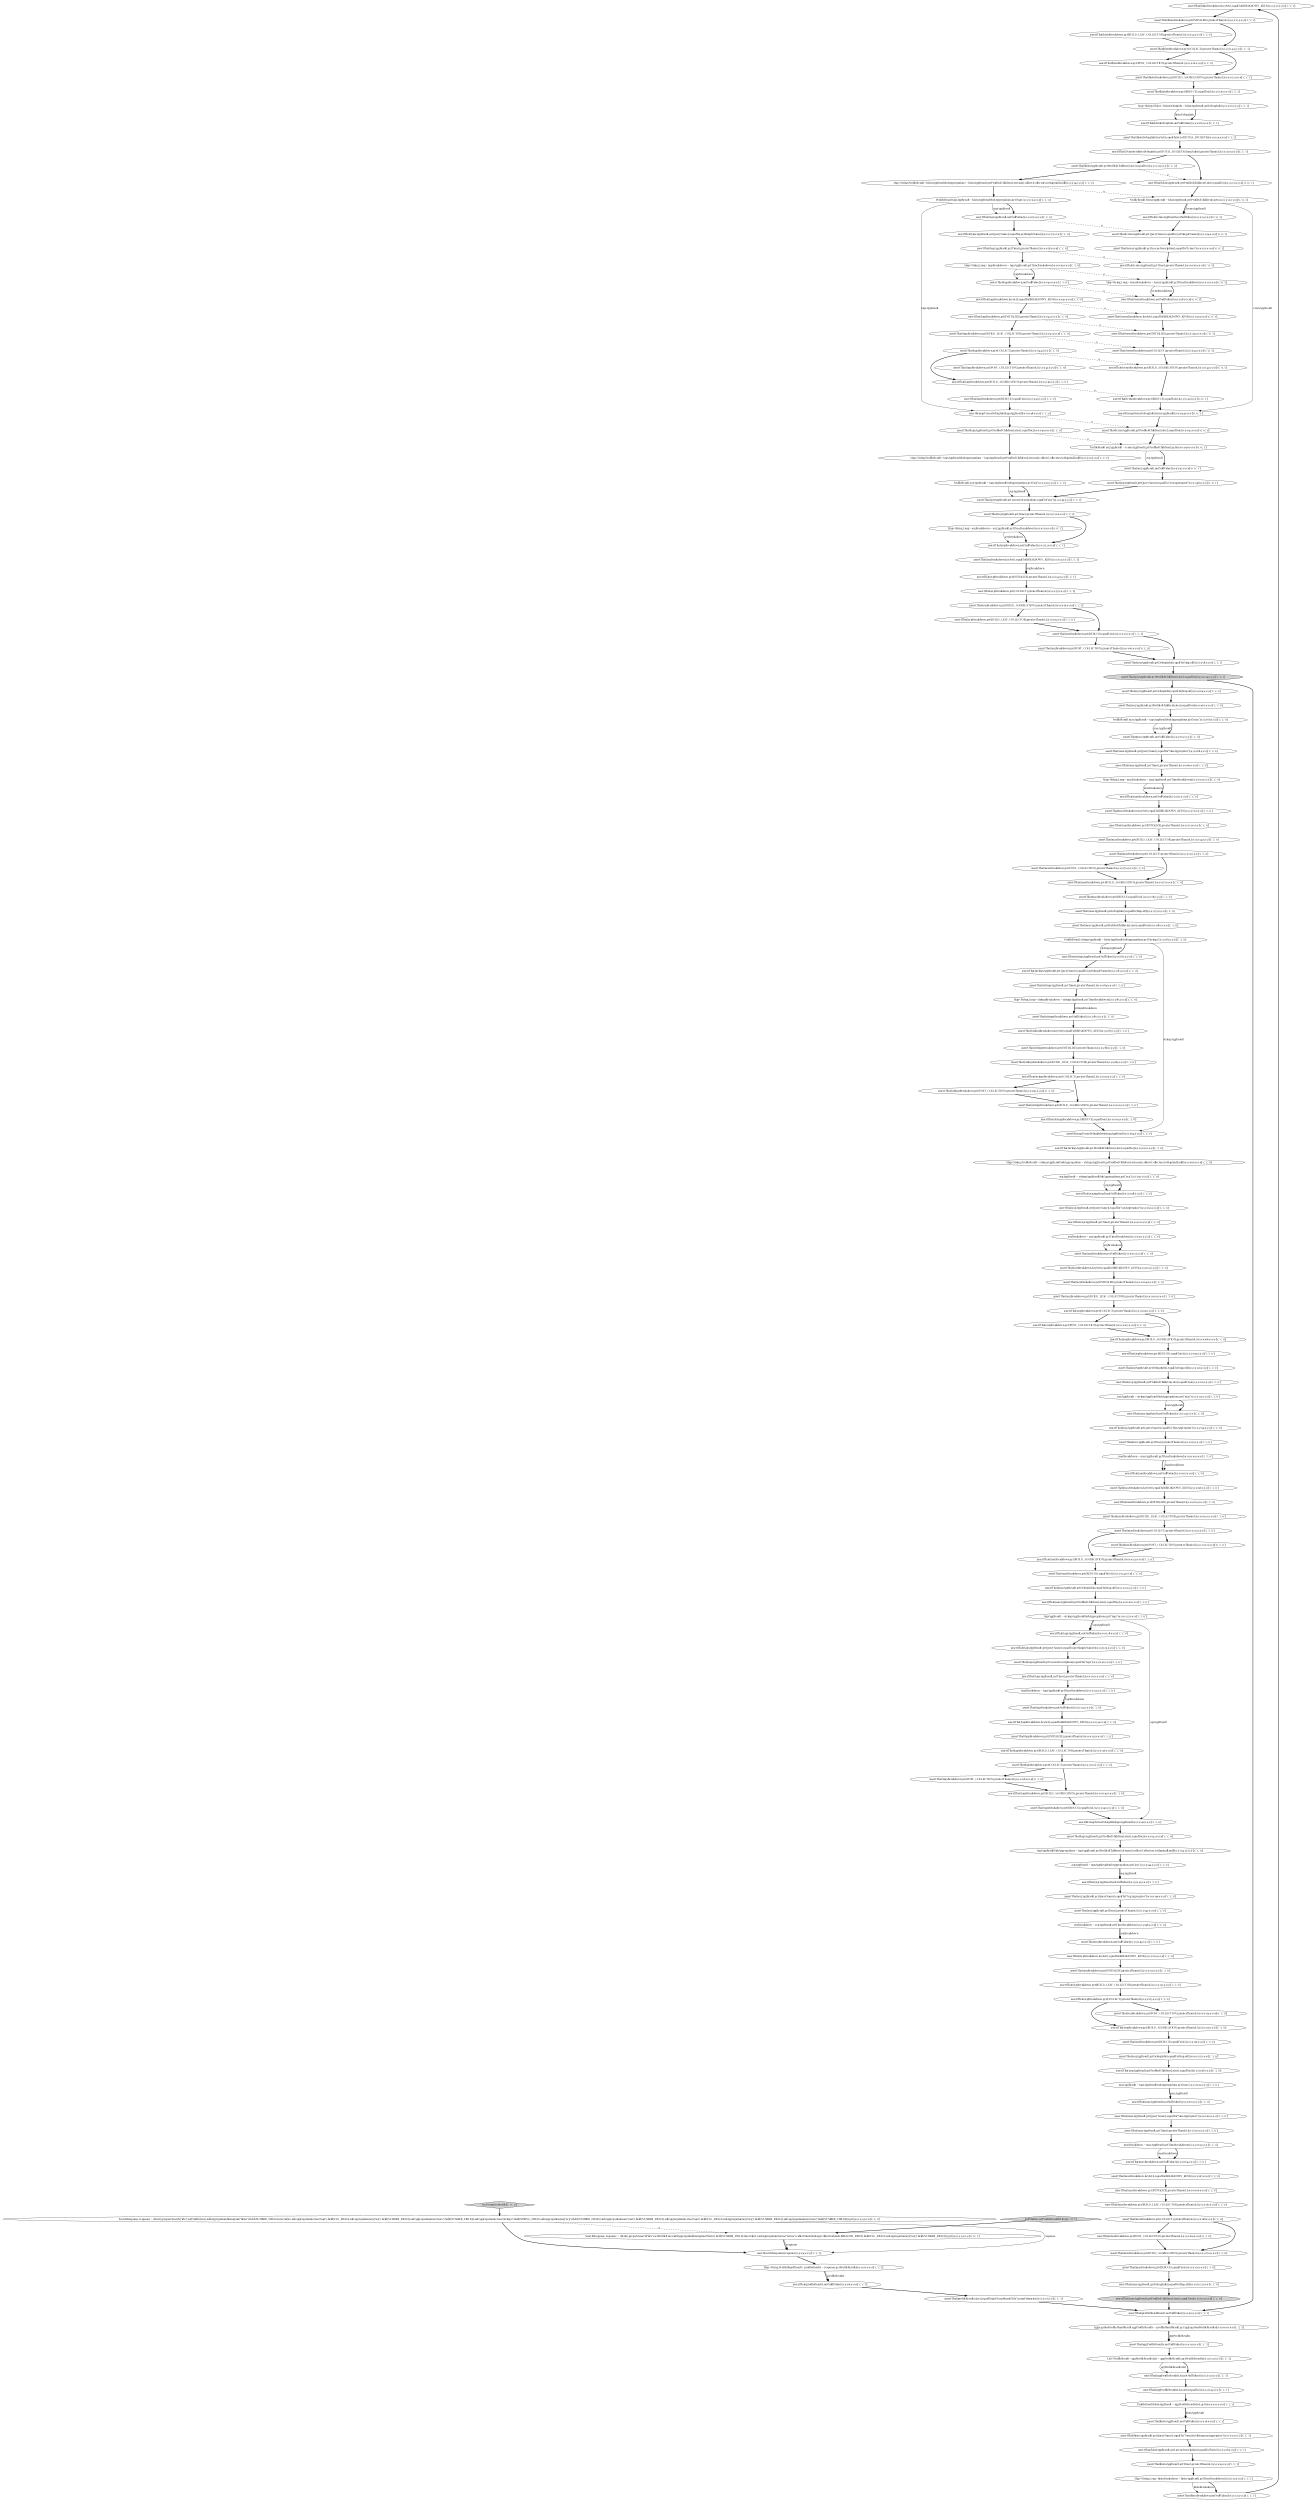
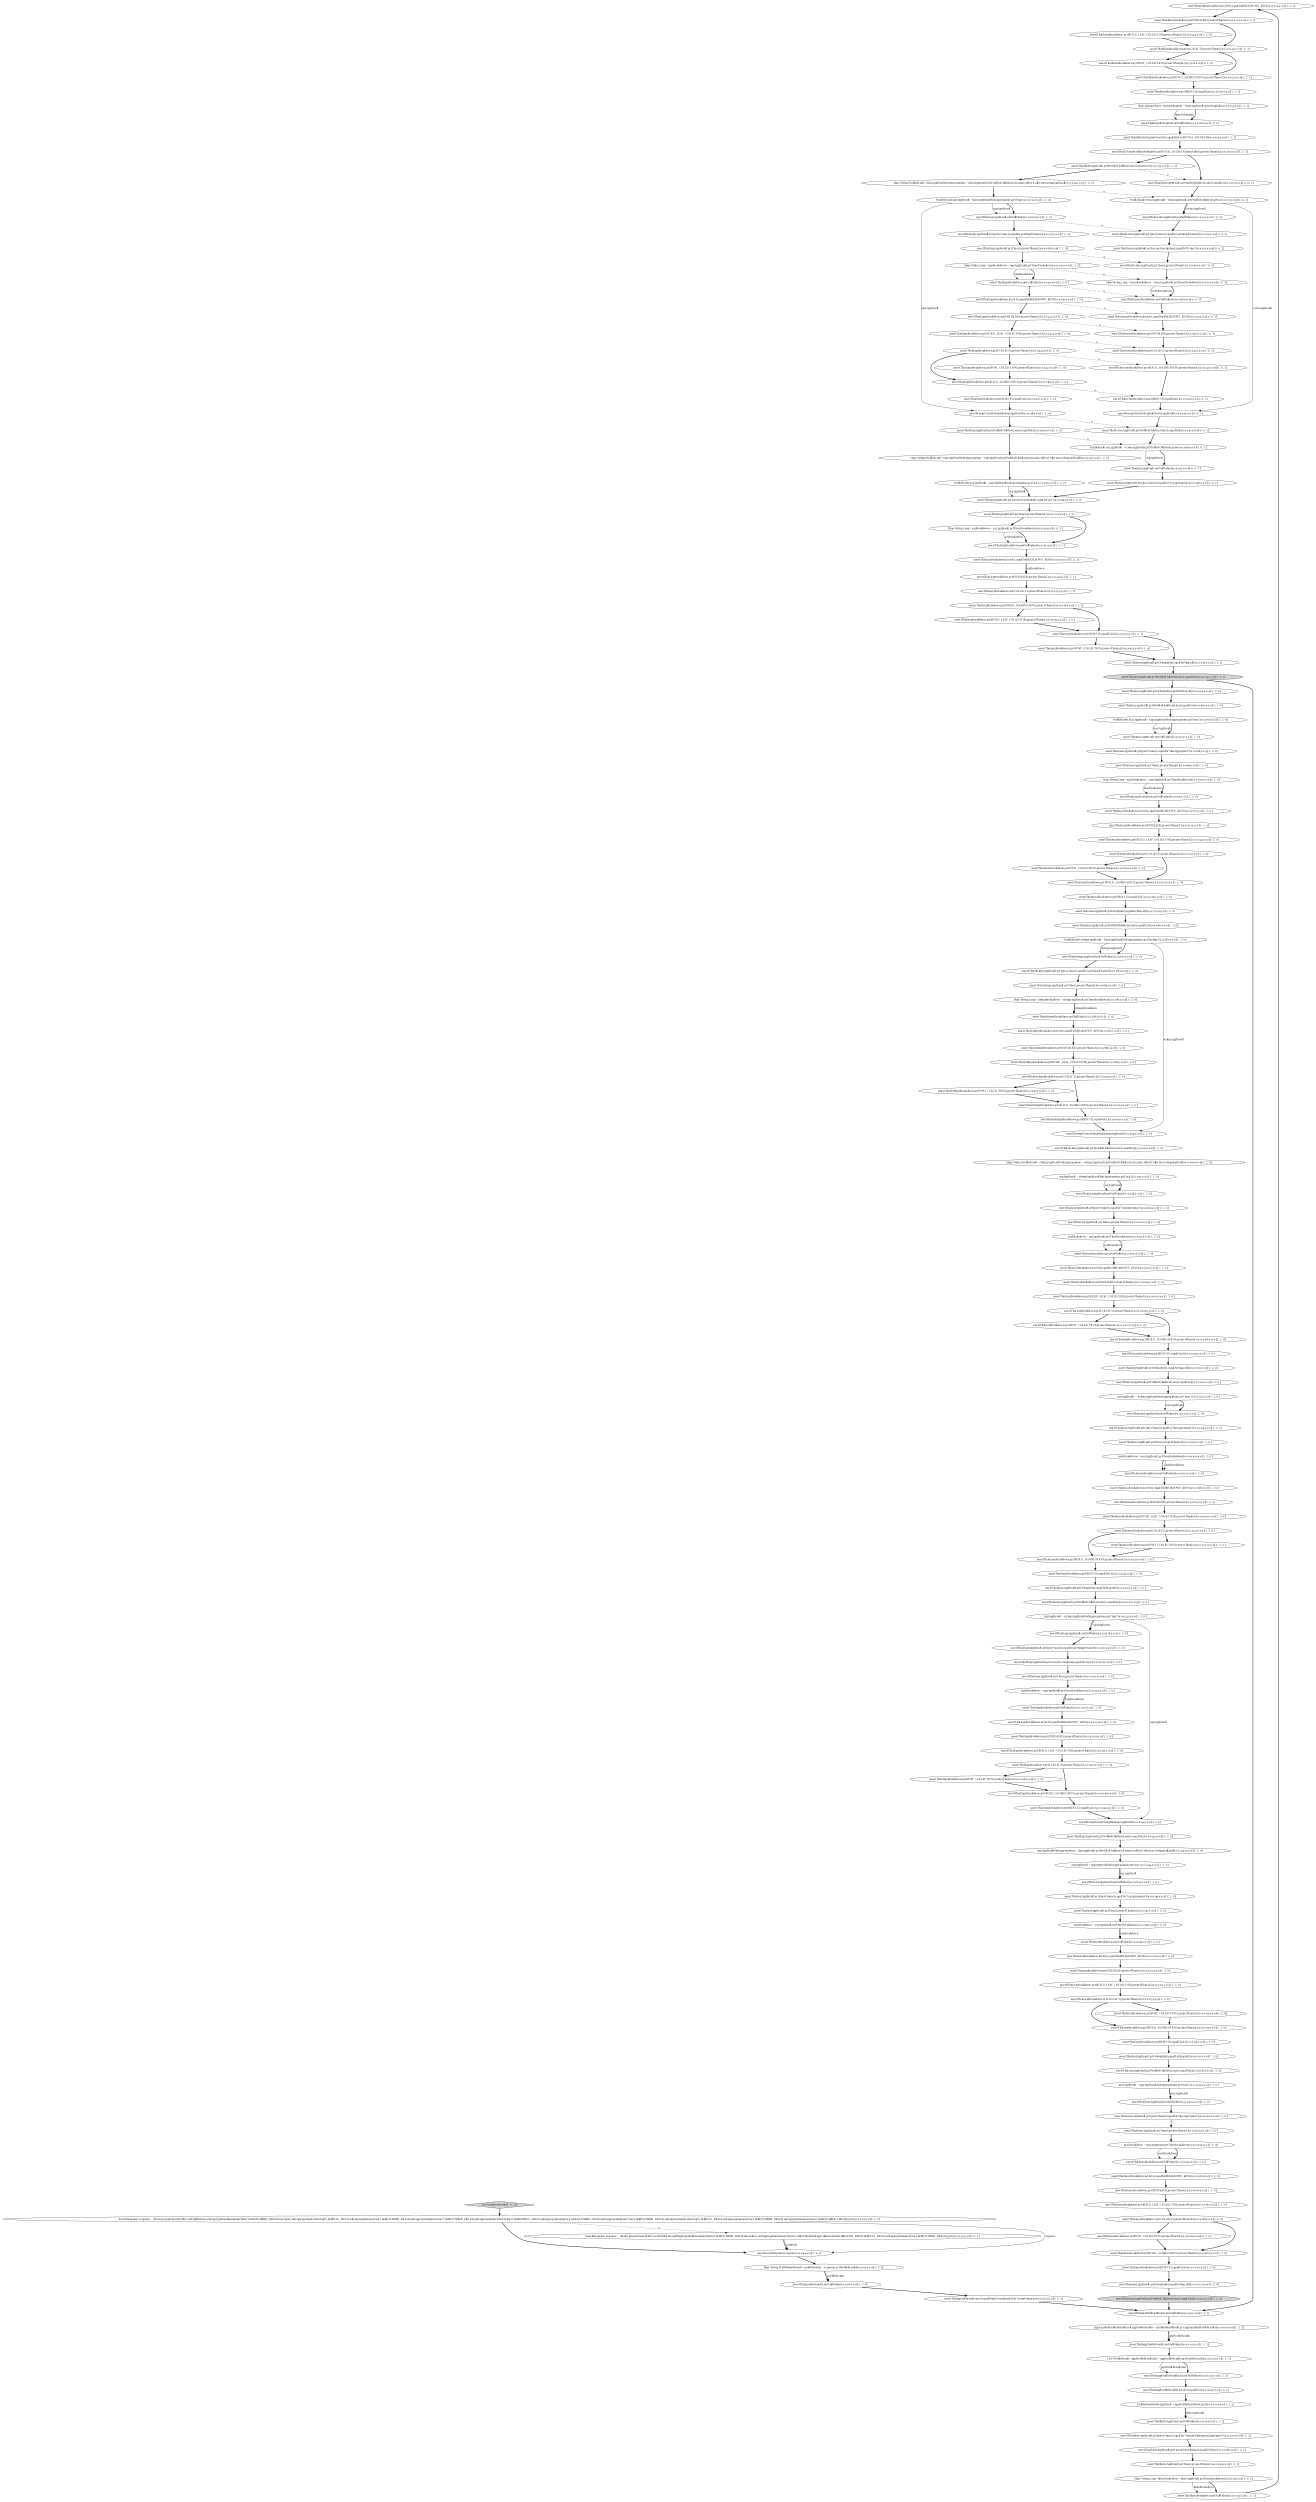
(1051, 2219) -> none
